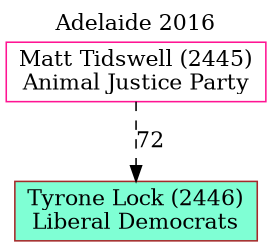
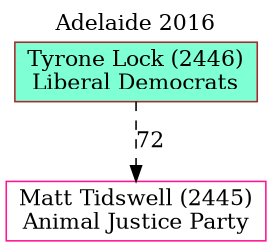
(136, 134) -> (136, 134)
